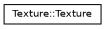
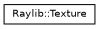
(53, 14) -> (50, 14)
